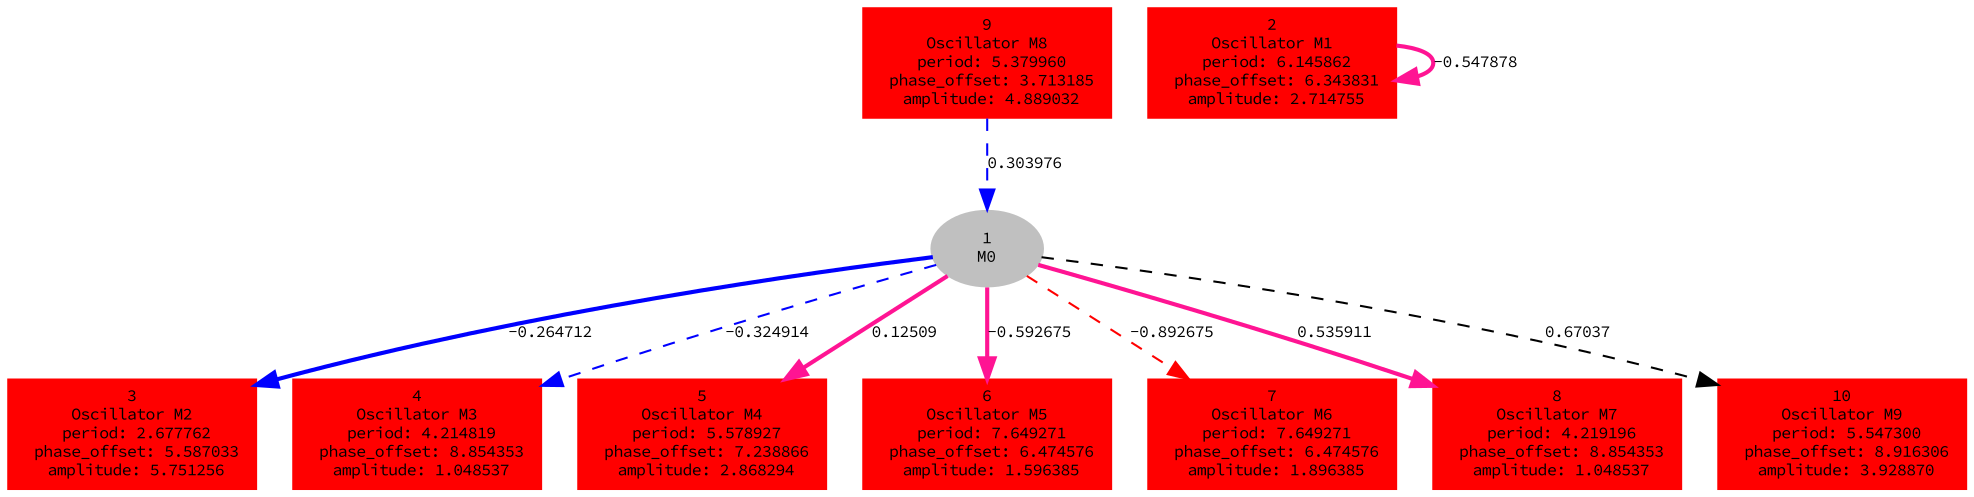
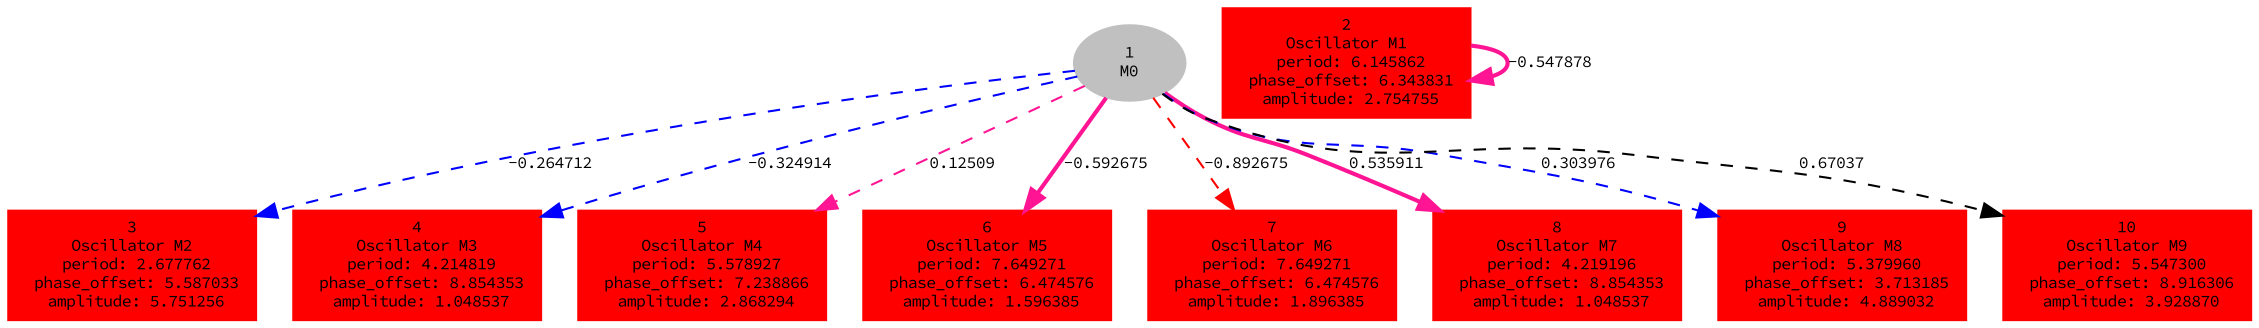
(1272, 99) -> (1347, 99)
(987, 154) -> (1483, 162)
(603, 308) -> (673, 127)
(875, 322) -> (960, 144)
